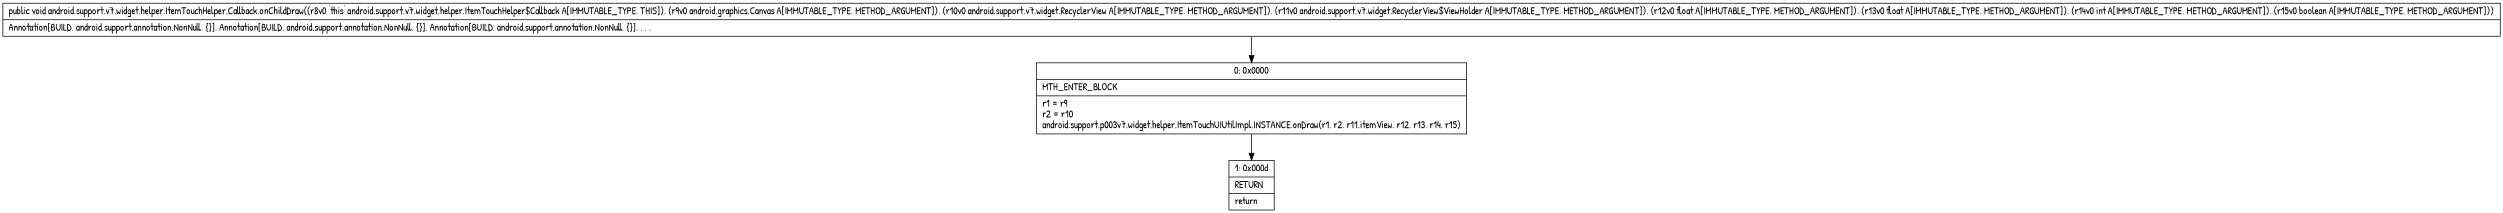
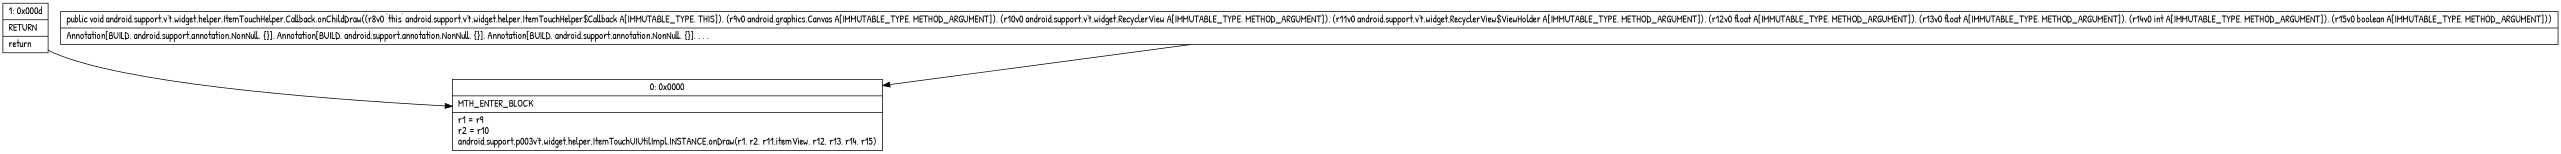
(1252, 144) -> (245, 90)
